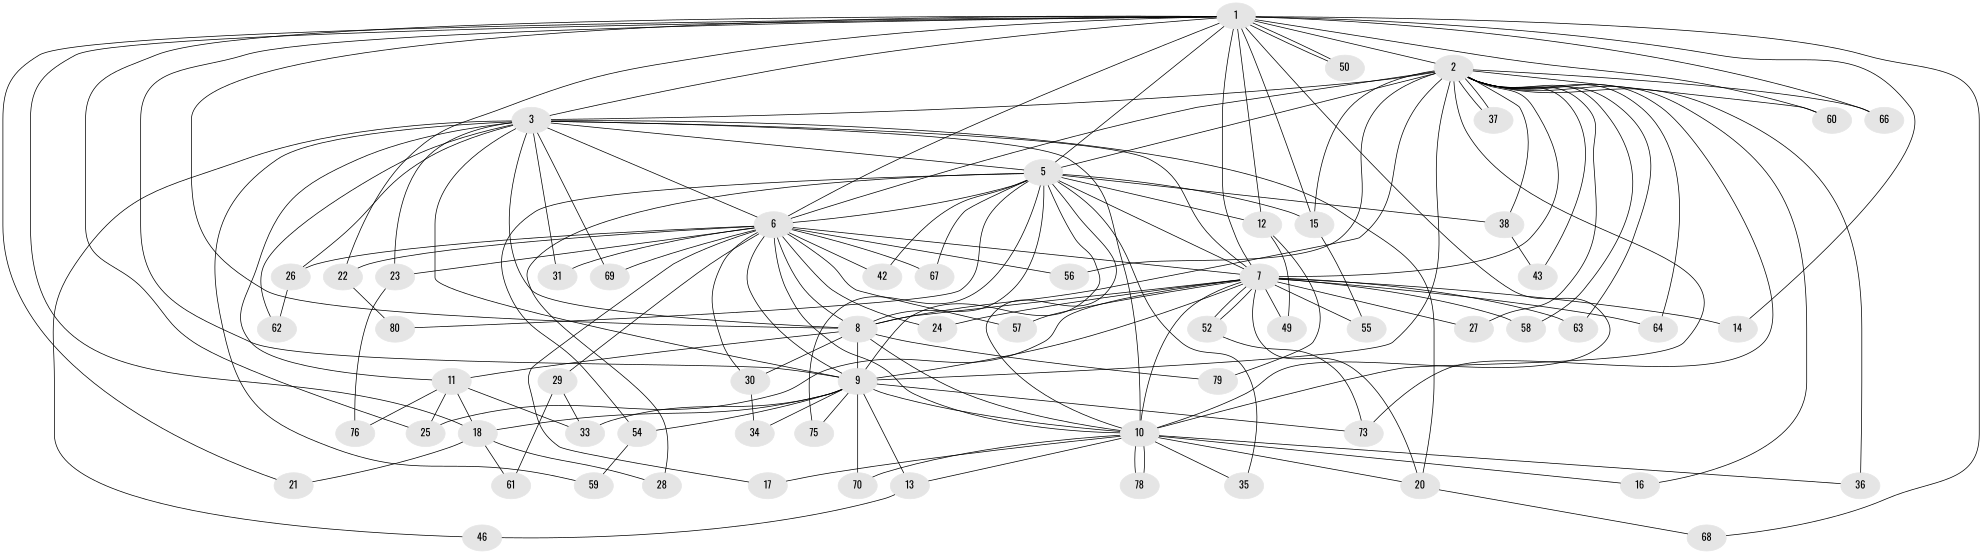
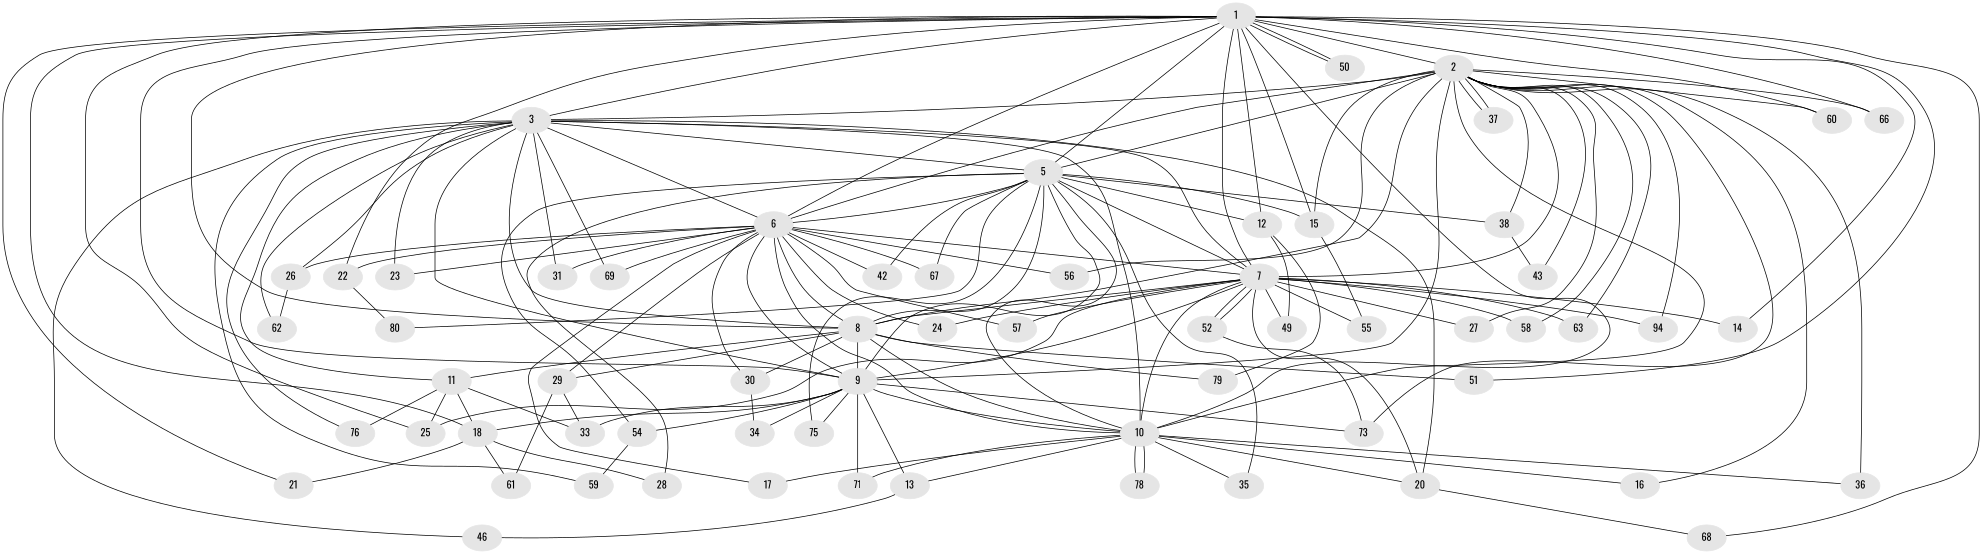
(1658, 329) -> (1658, 329)
(360, 352) -> (266, 211)
none -> (701, 356)
none -> (1474, 381)
(858, 486) -> (858, 486)
